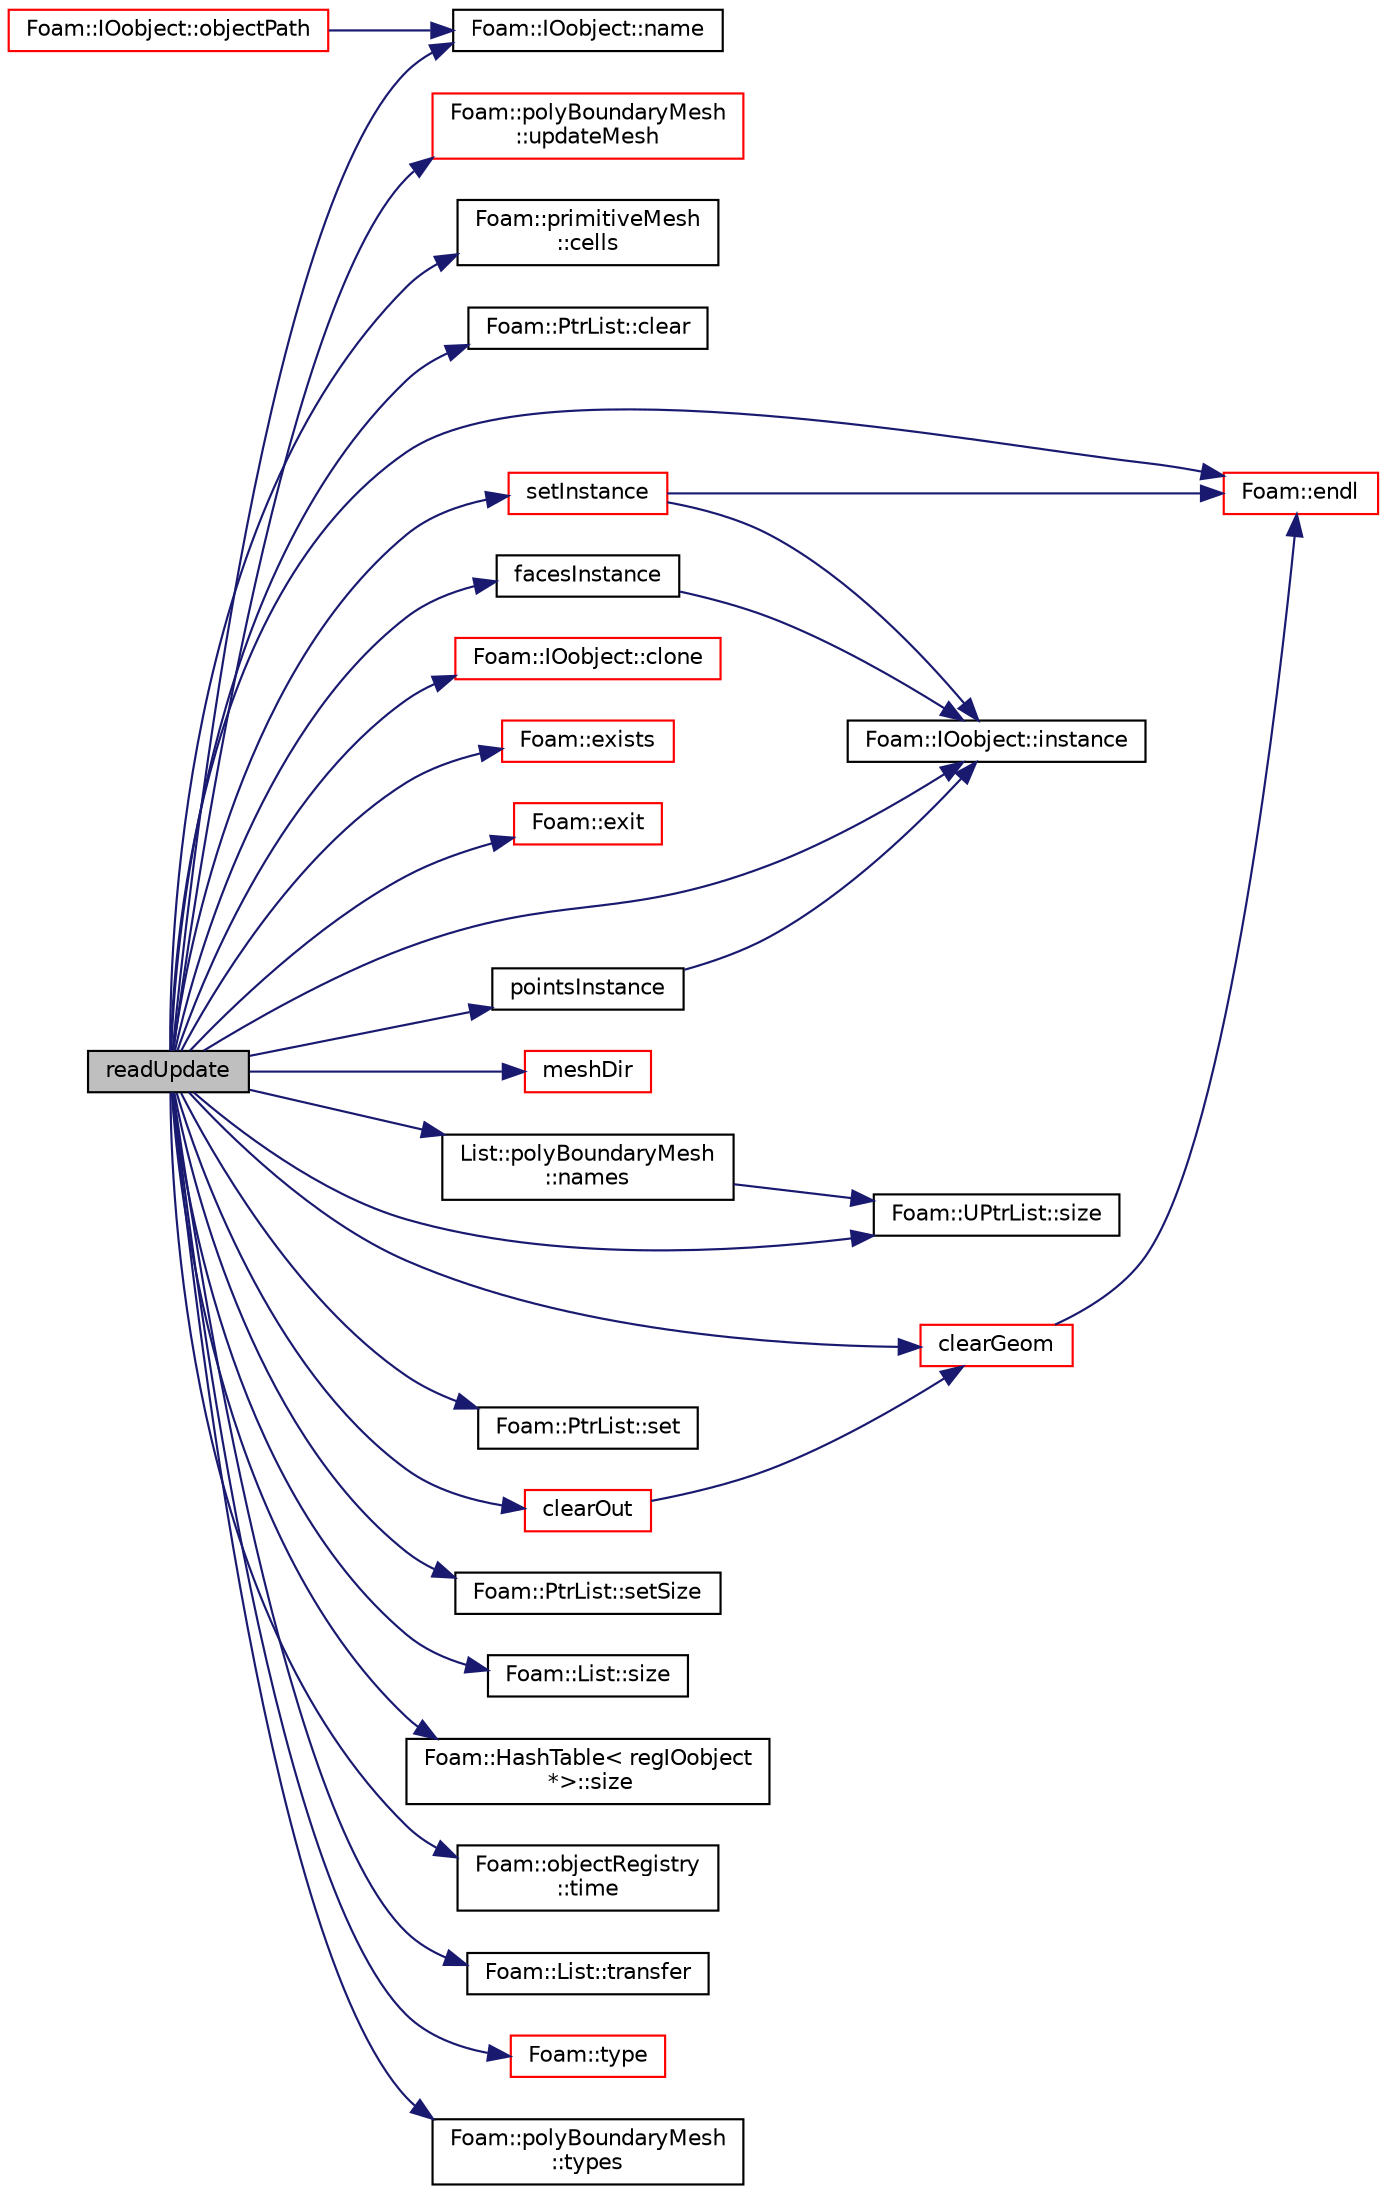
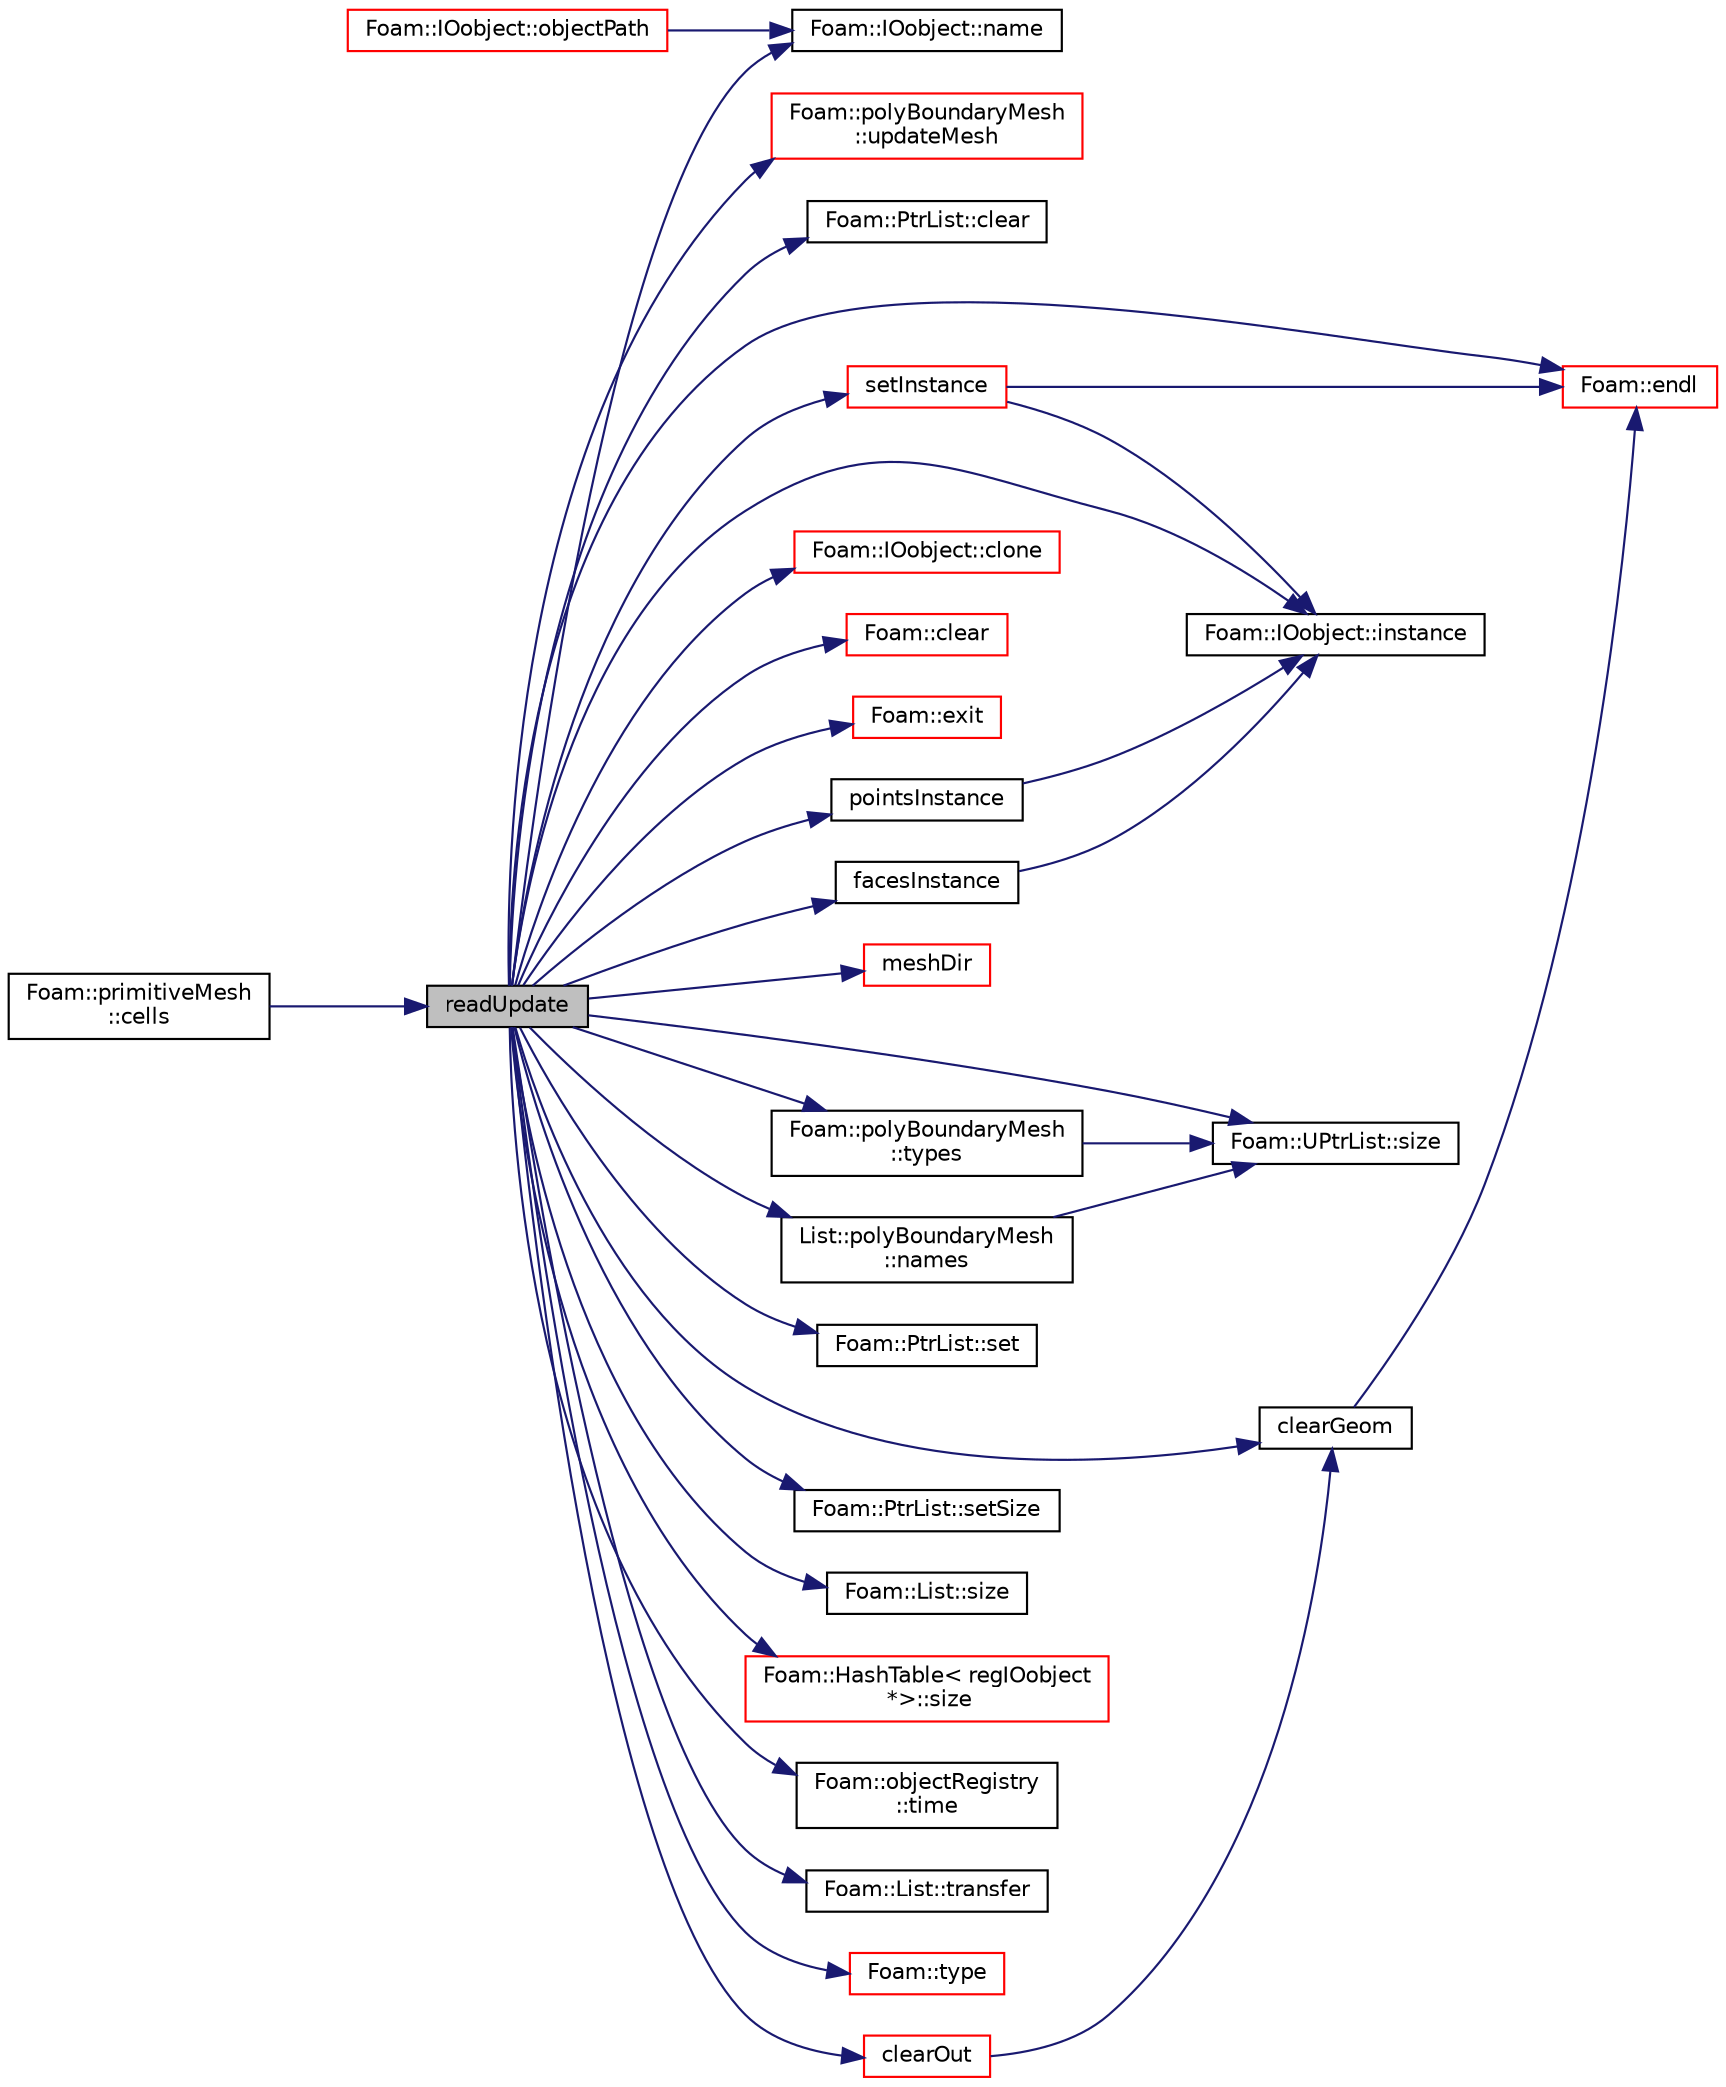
(588, 741) -> (927, 635)
(190, 795) -> (337, 1006)
none -> (1136, 1143)
(997, 1345) -> (1336, 1428)
(588, 1771) -> (927, 1689)
